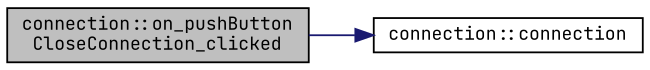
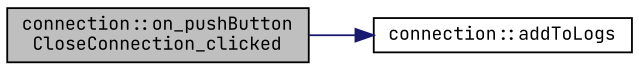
(508, 35) -> (503, 35)
